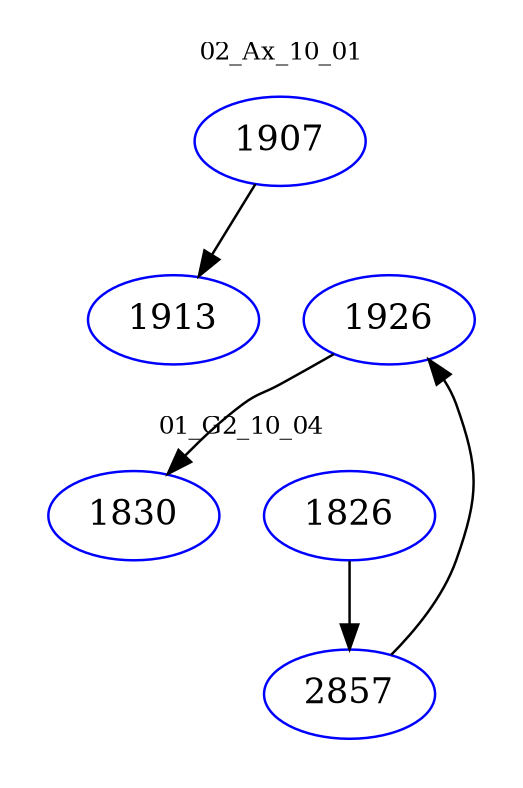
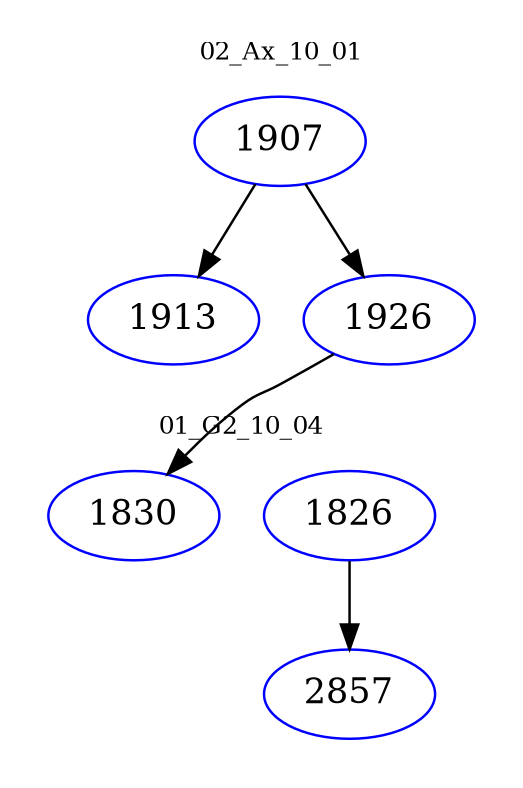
(469, 518) -> (328, 219)
